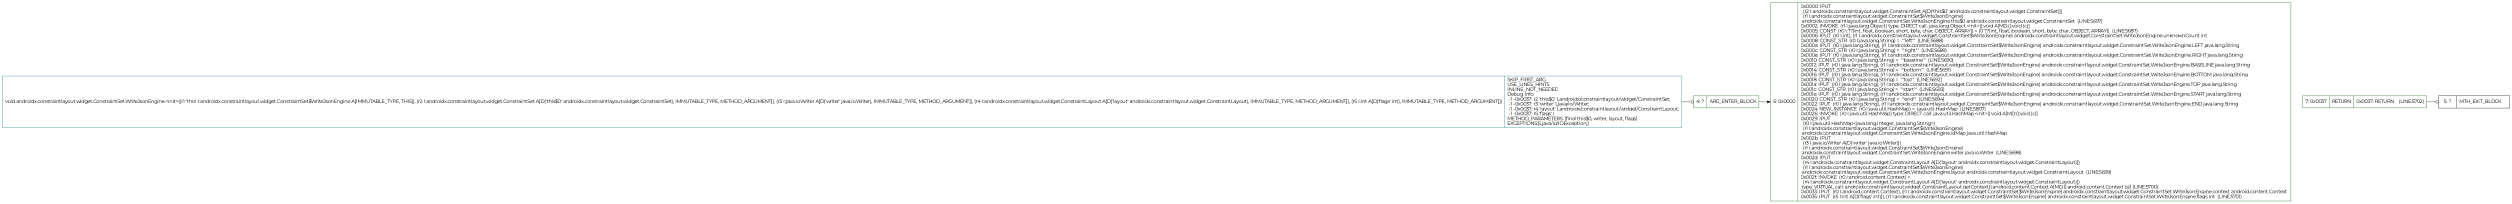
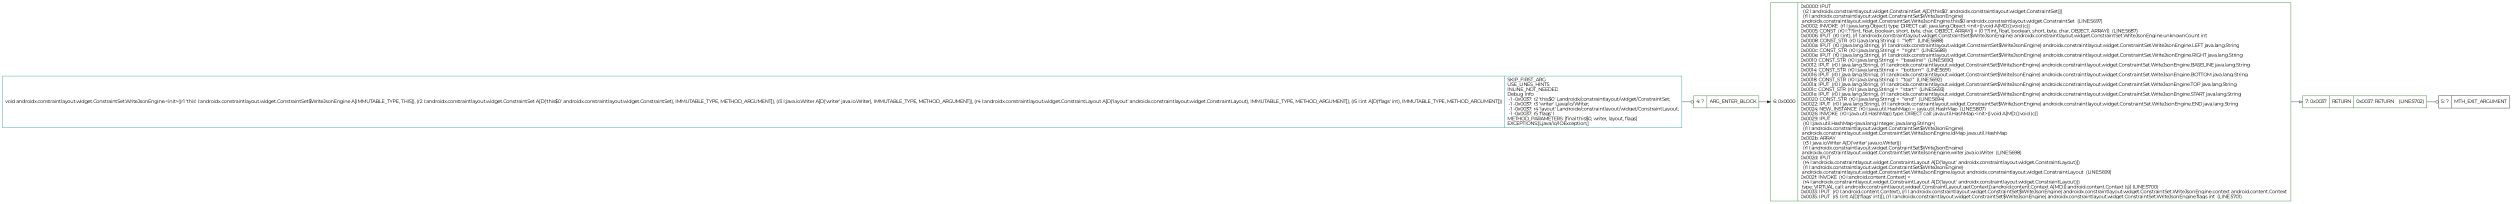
none -> (2295, 102)
(2480, 102) -> (2481, 102)
(1817, 138) -> (1819, 138)
